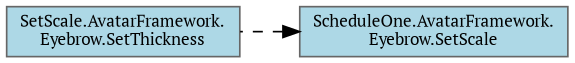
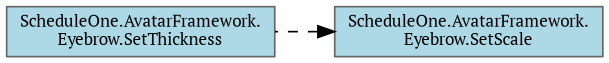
(123, 32) -> (141, 32)
